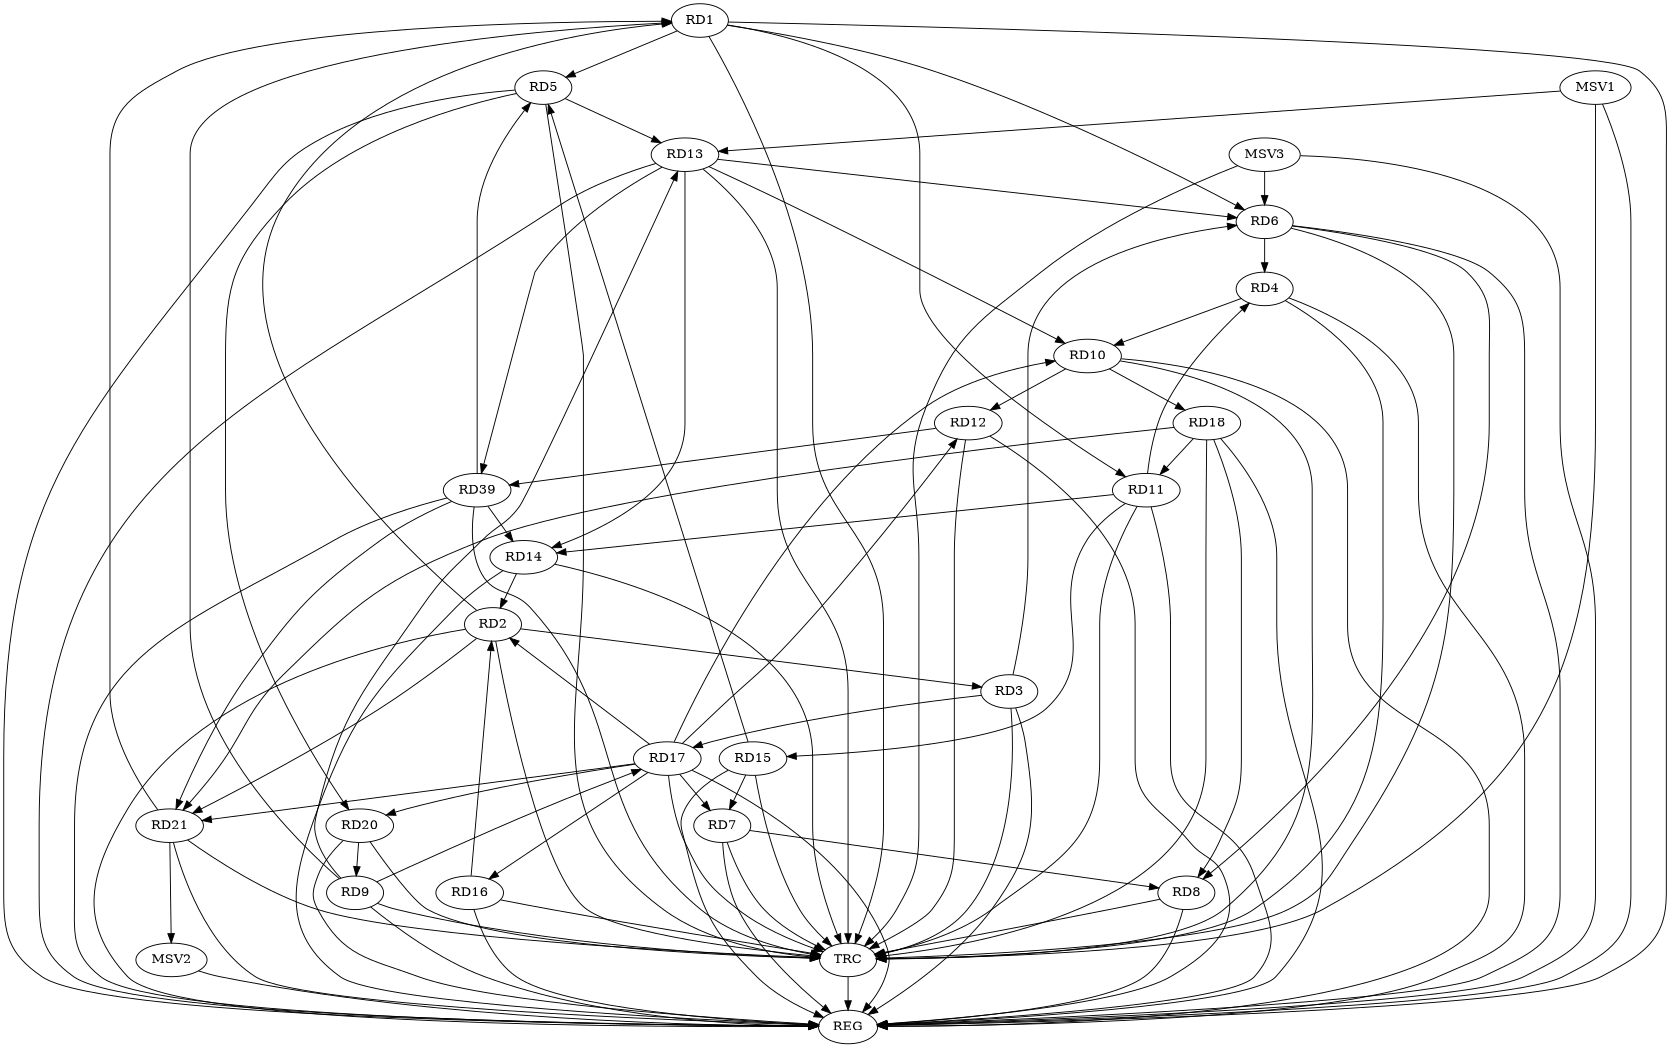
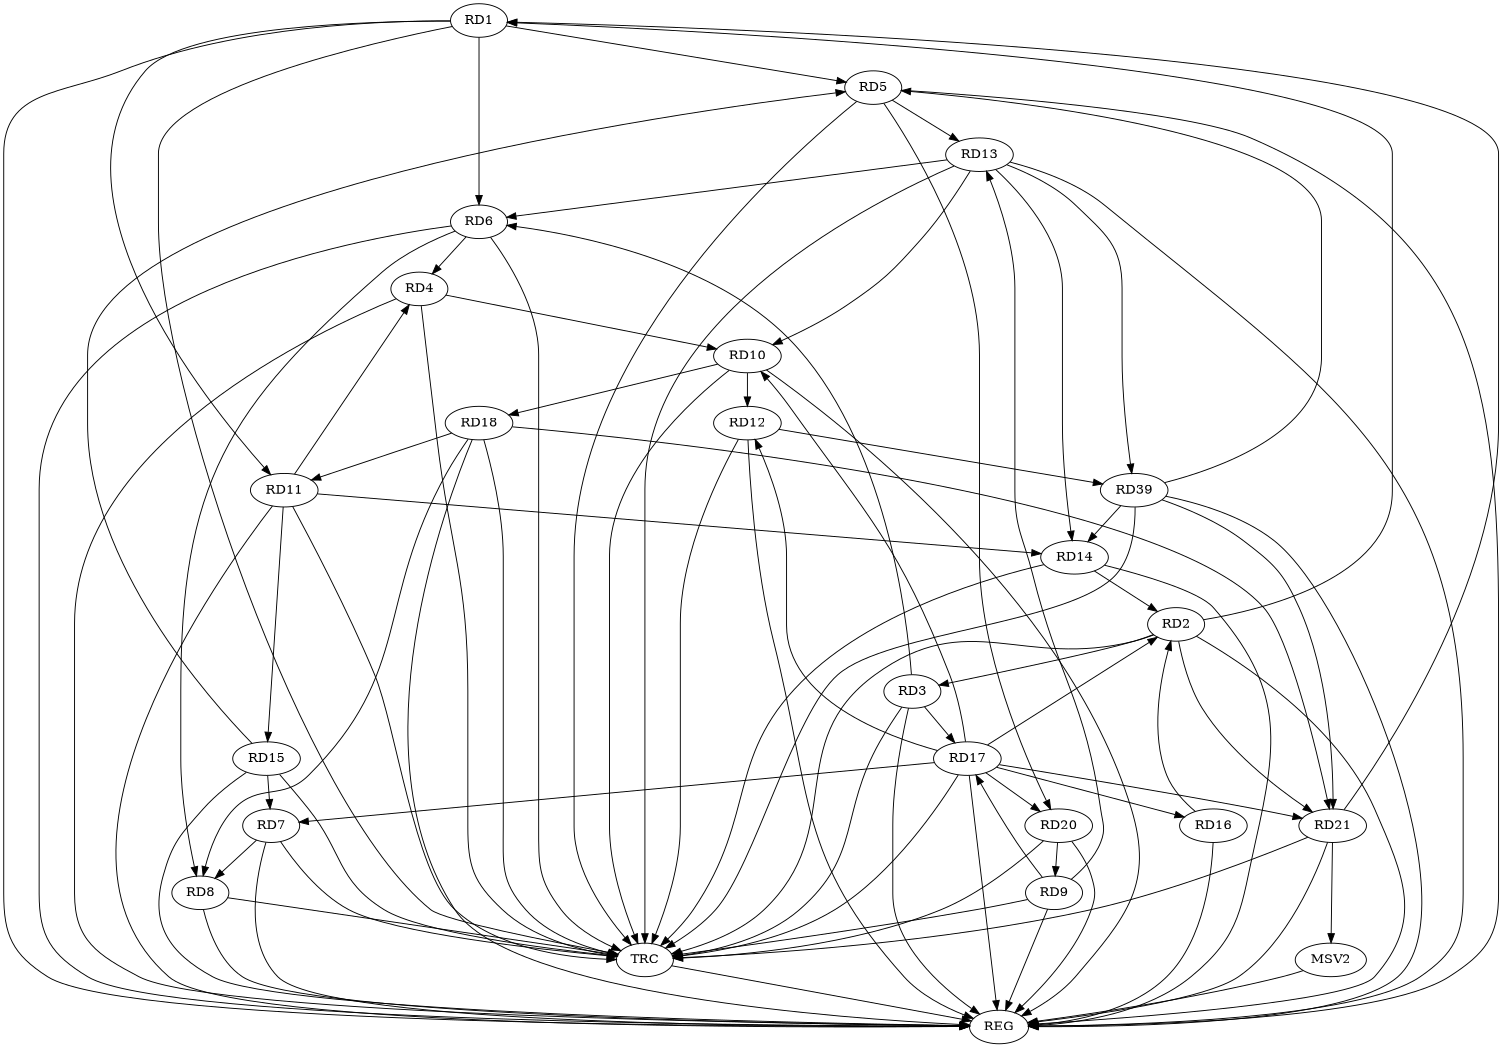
(1595, 88) -> none
(1265, 155) -> none
(190, 318) -> none
(664, 929) -> none
